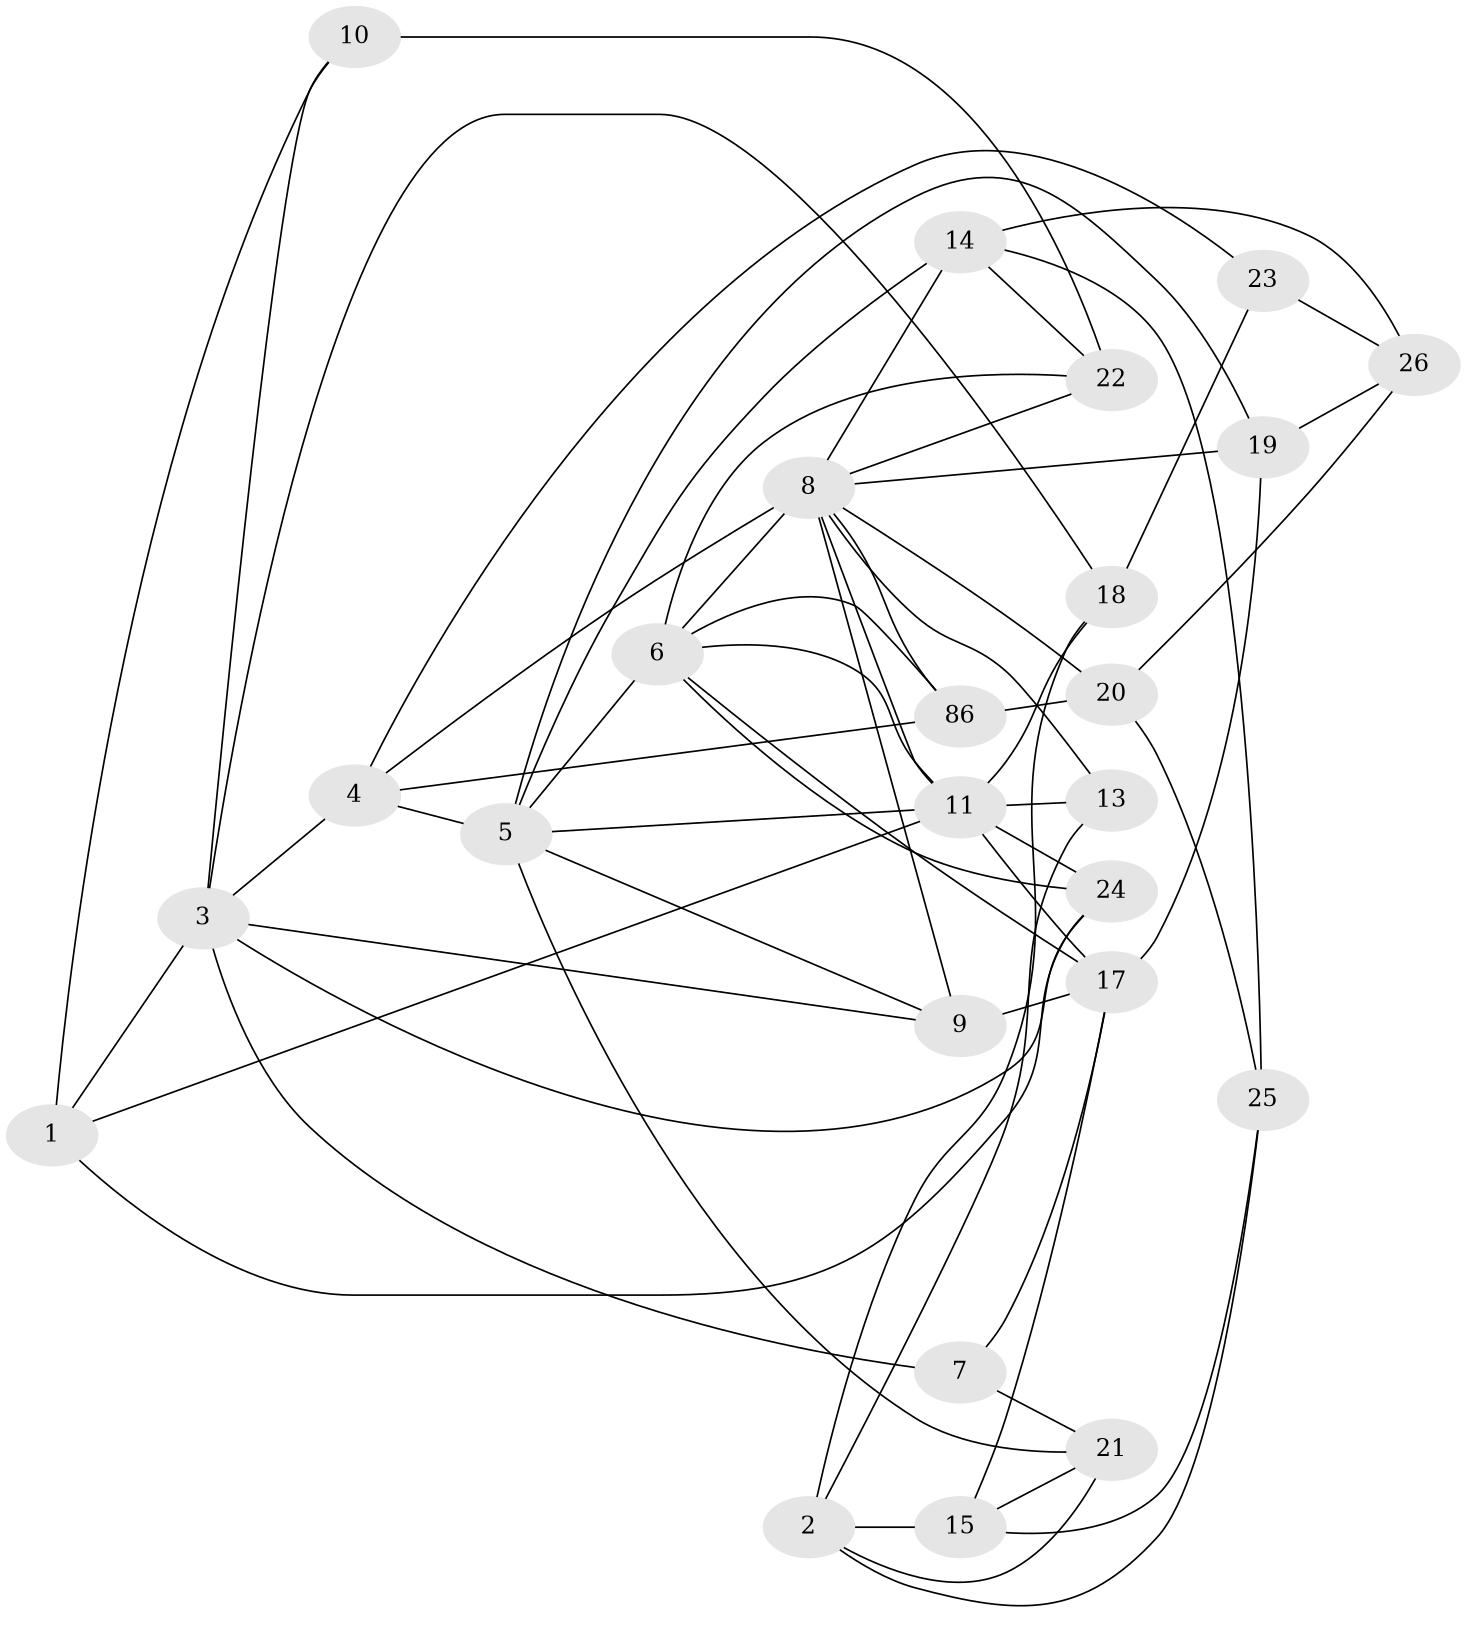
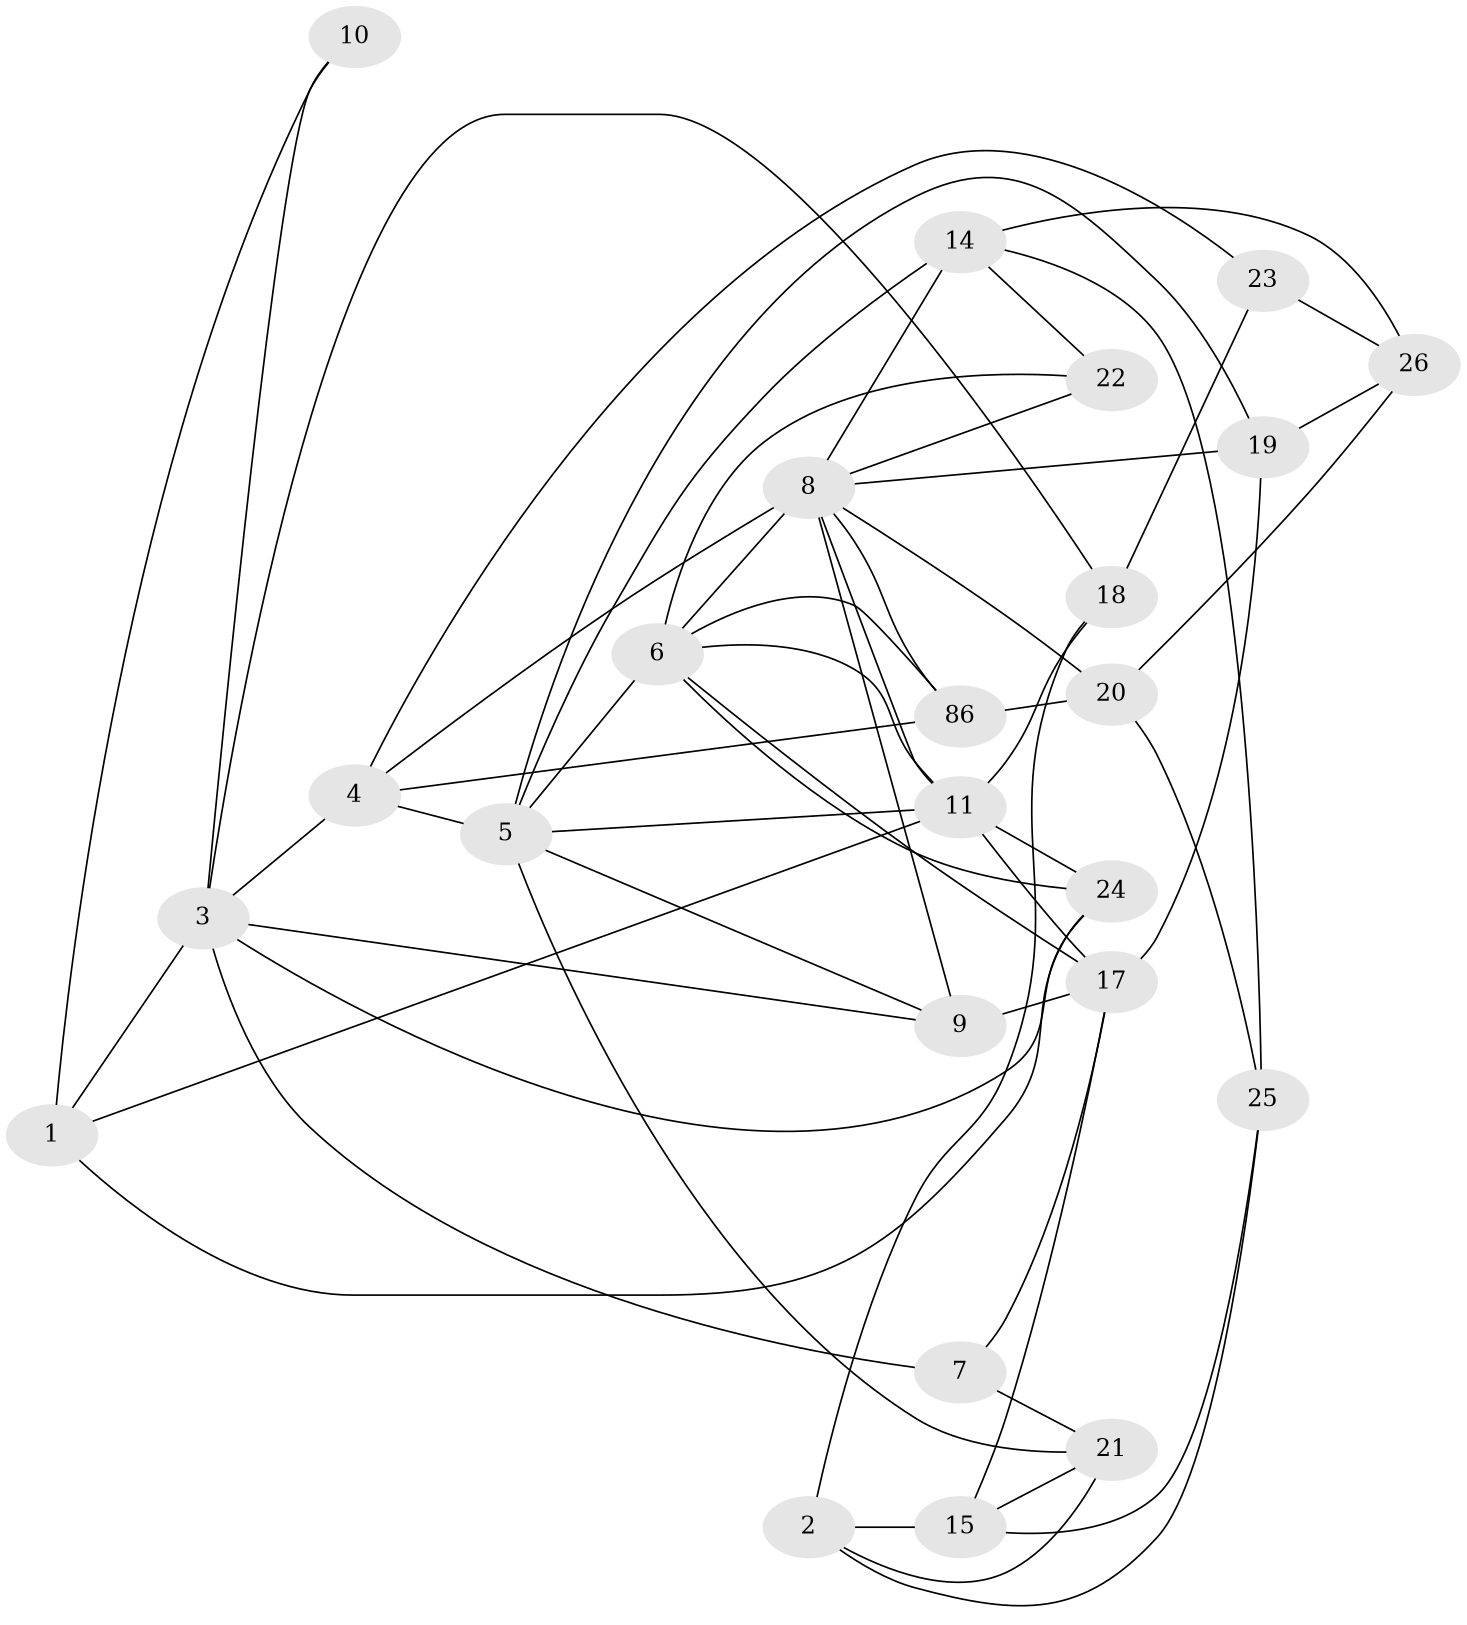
(831, 41) -> none
(1112, 801) -> none
